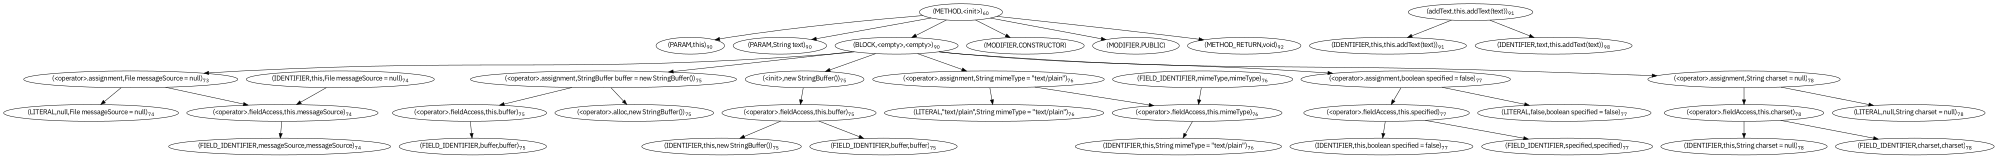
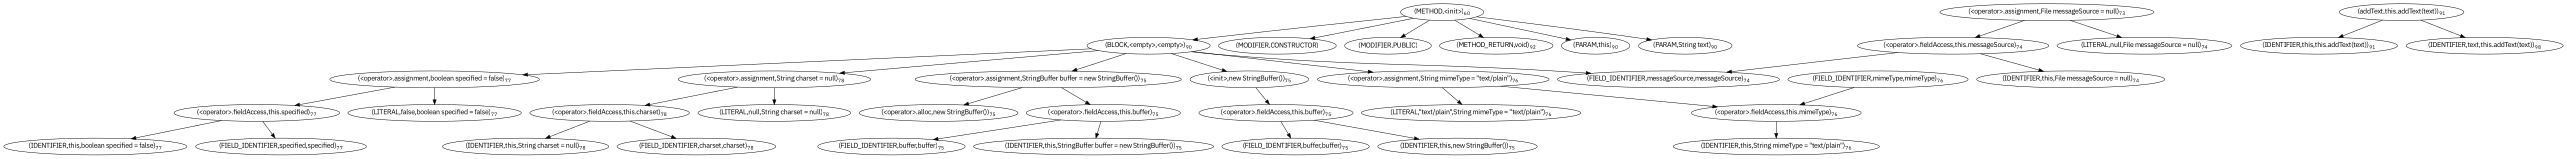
(532, 65) -> (1389, 64)
(313, 95) -> (2010, 62)
none -> (1094, 147)
